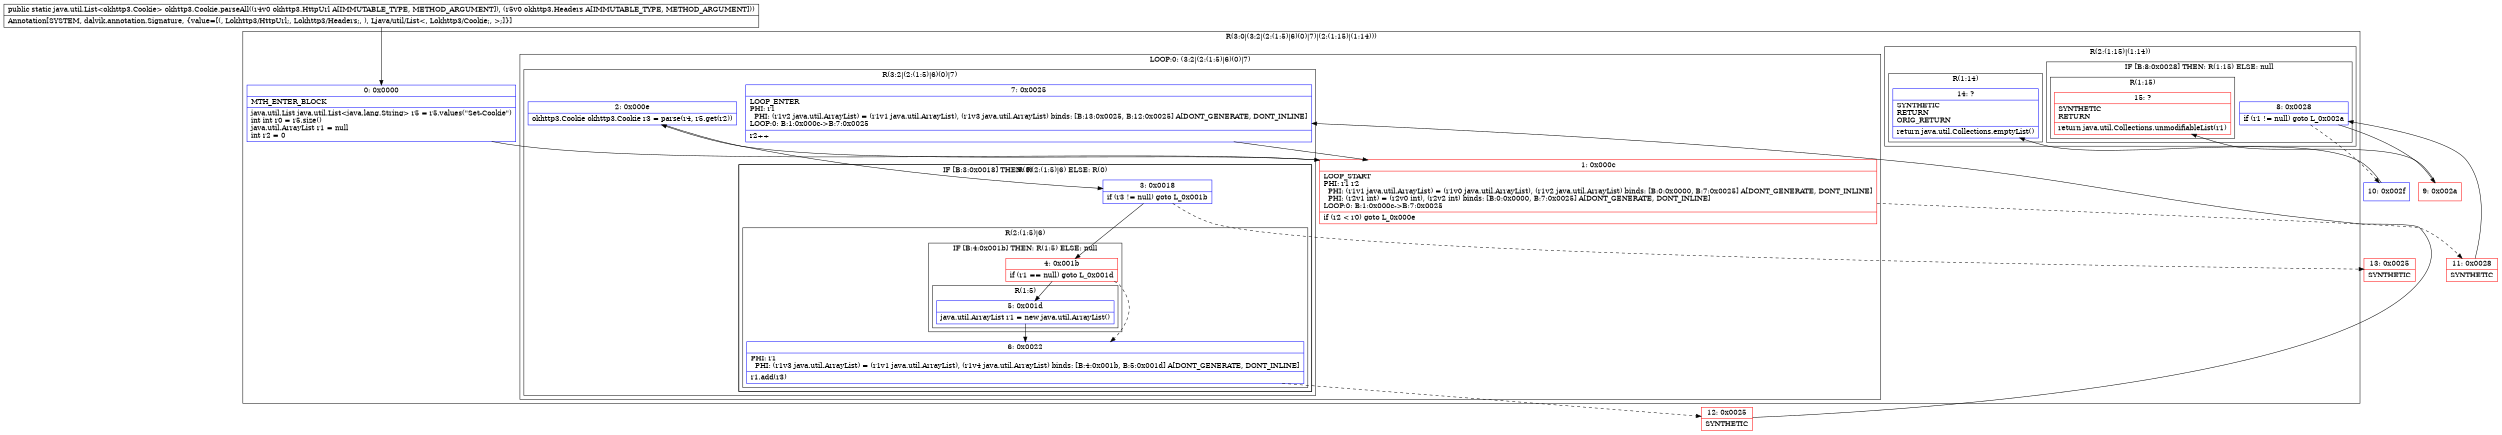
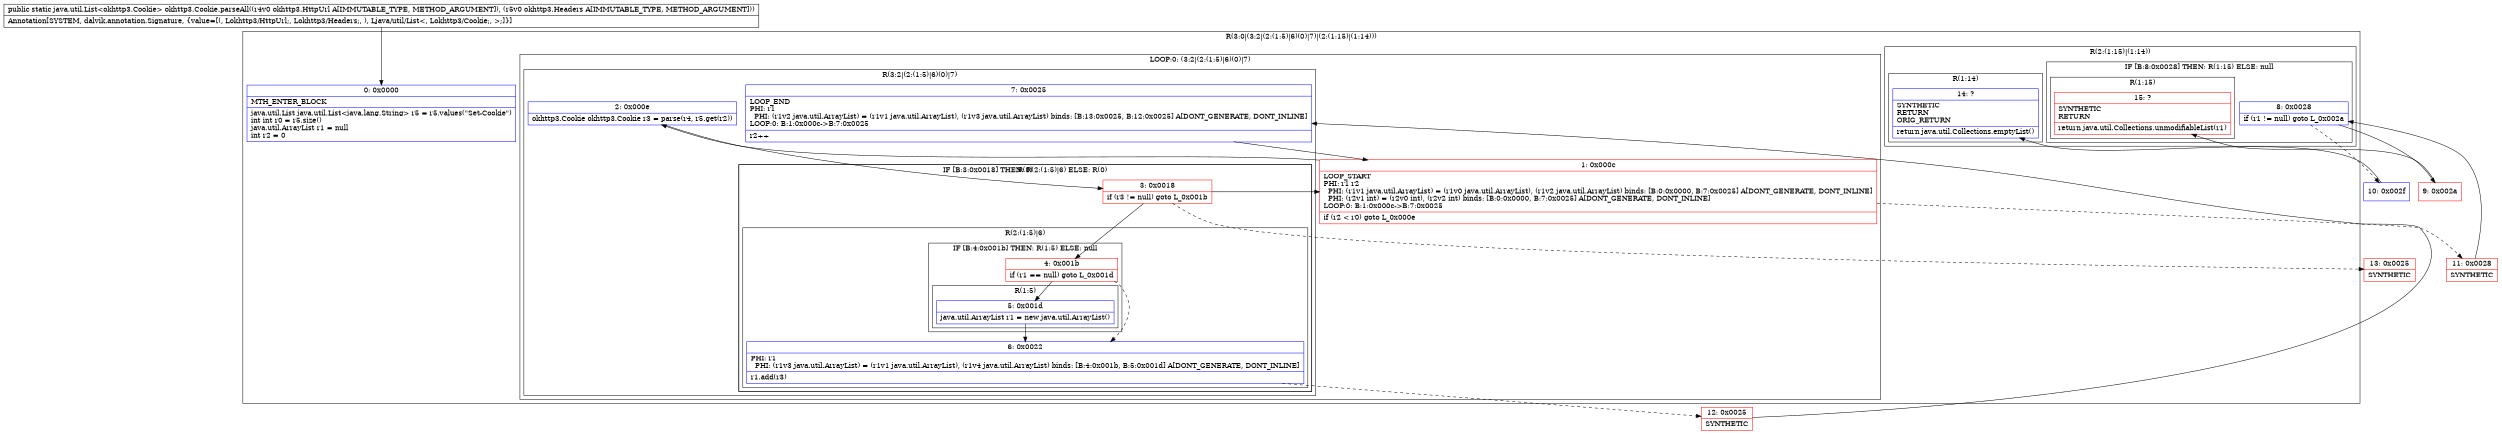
(775, 102) -> (770, 102)
(779, 157) -> (1263, 192)
(1157, 192) -> (1157, 192)
